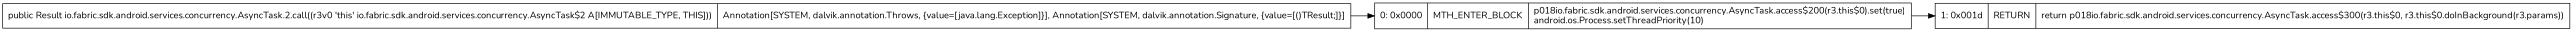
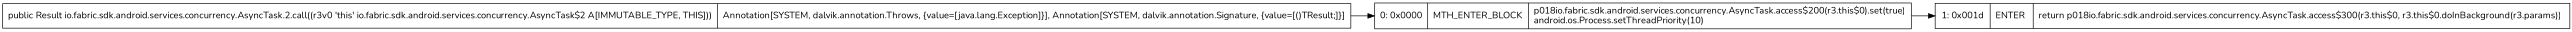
(2012, 16) -> (2010, 16)
